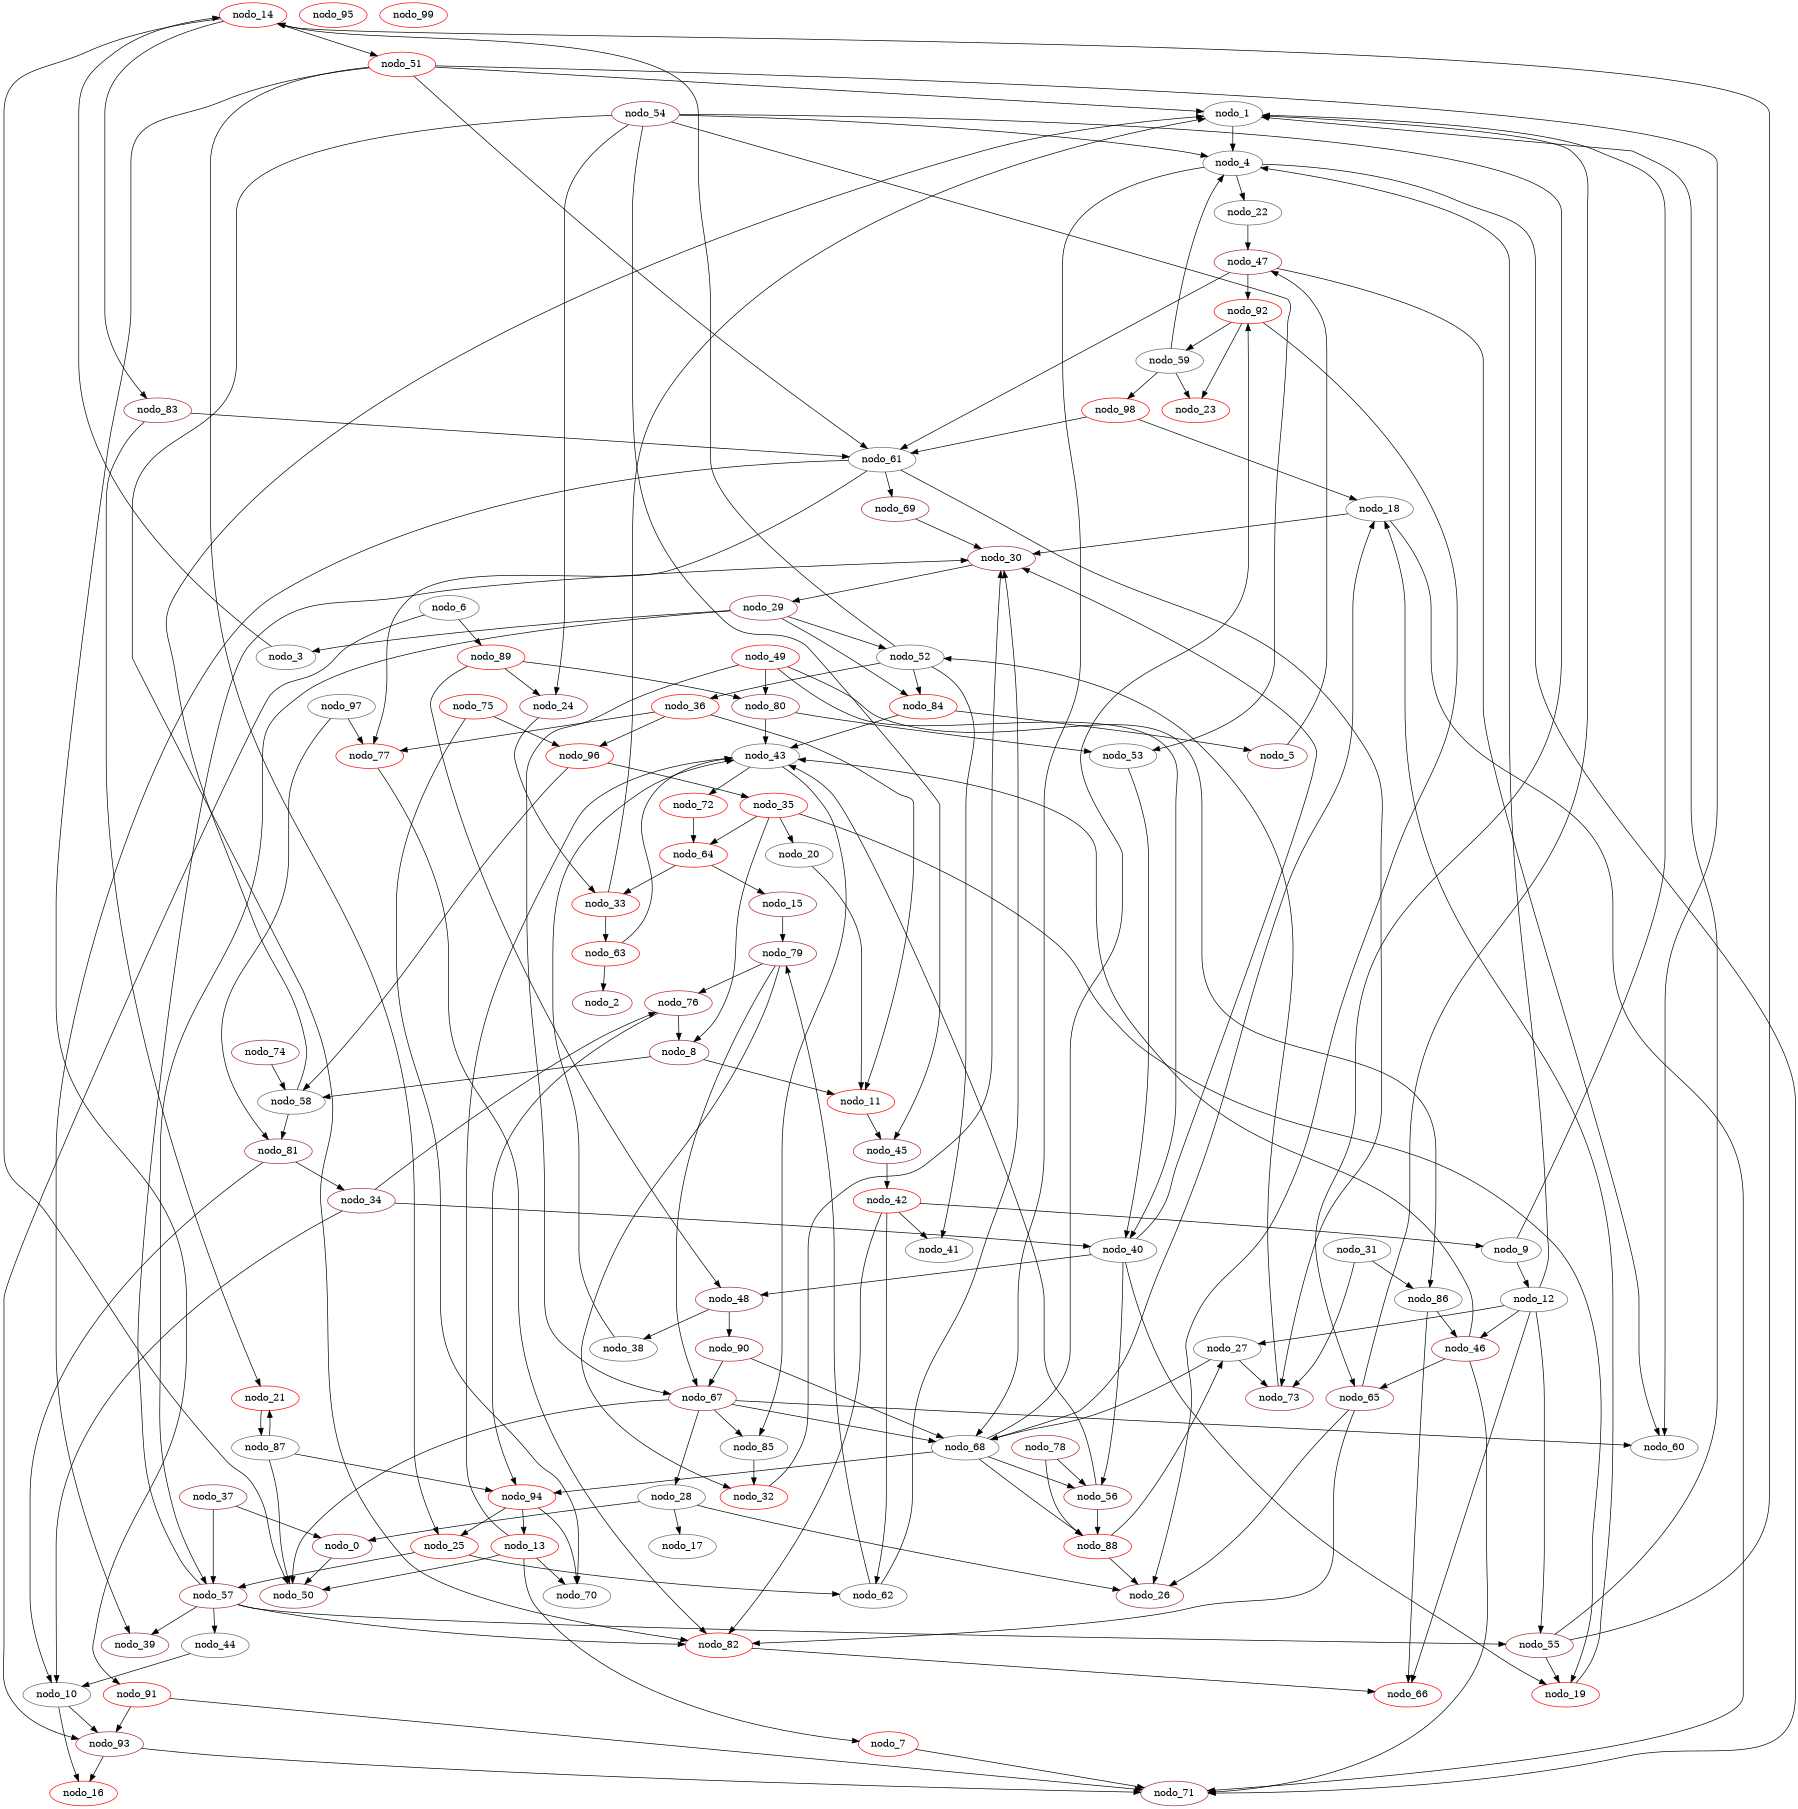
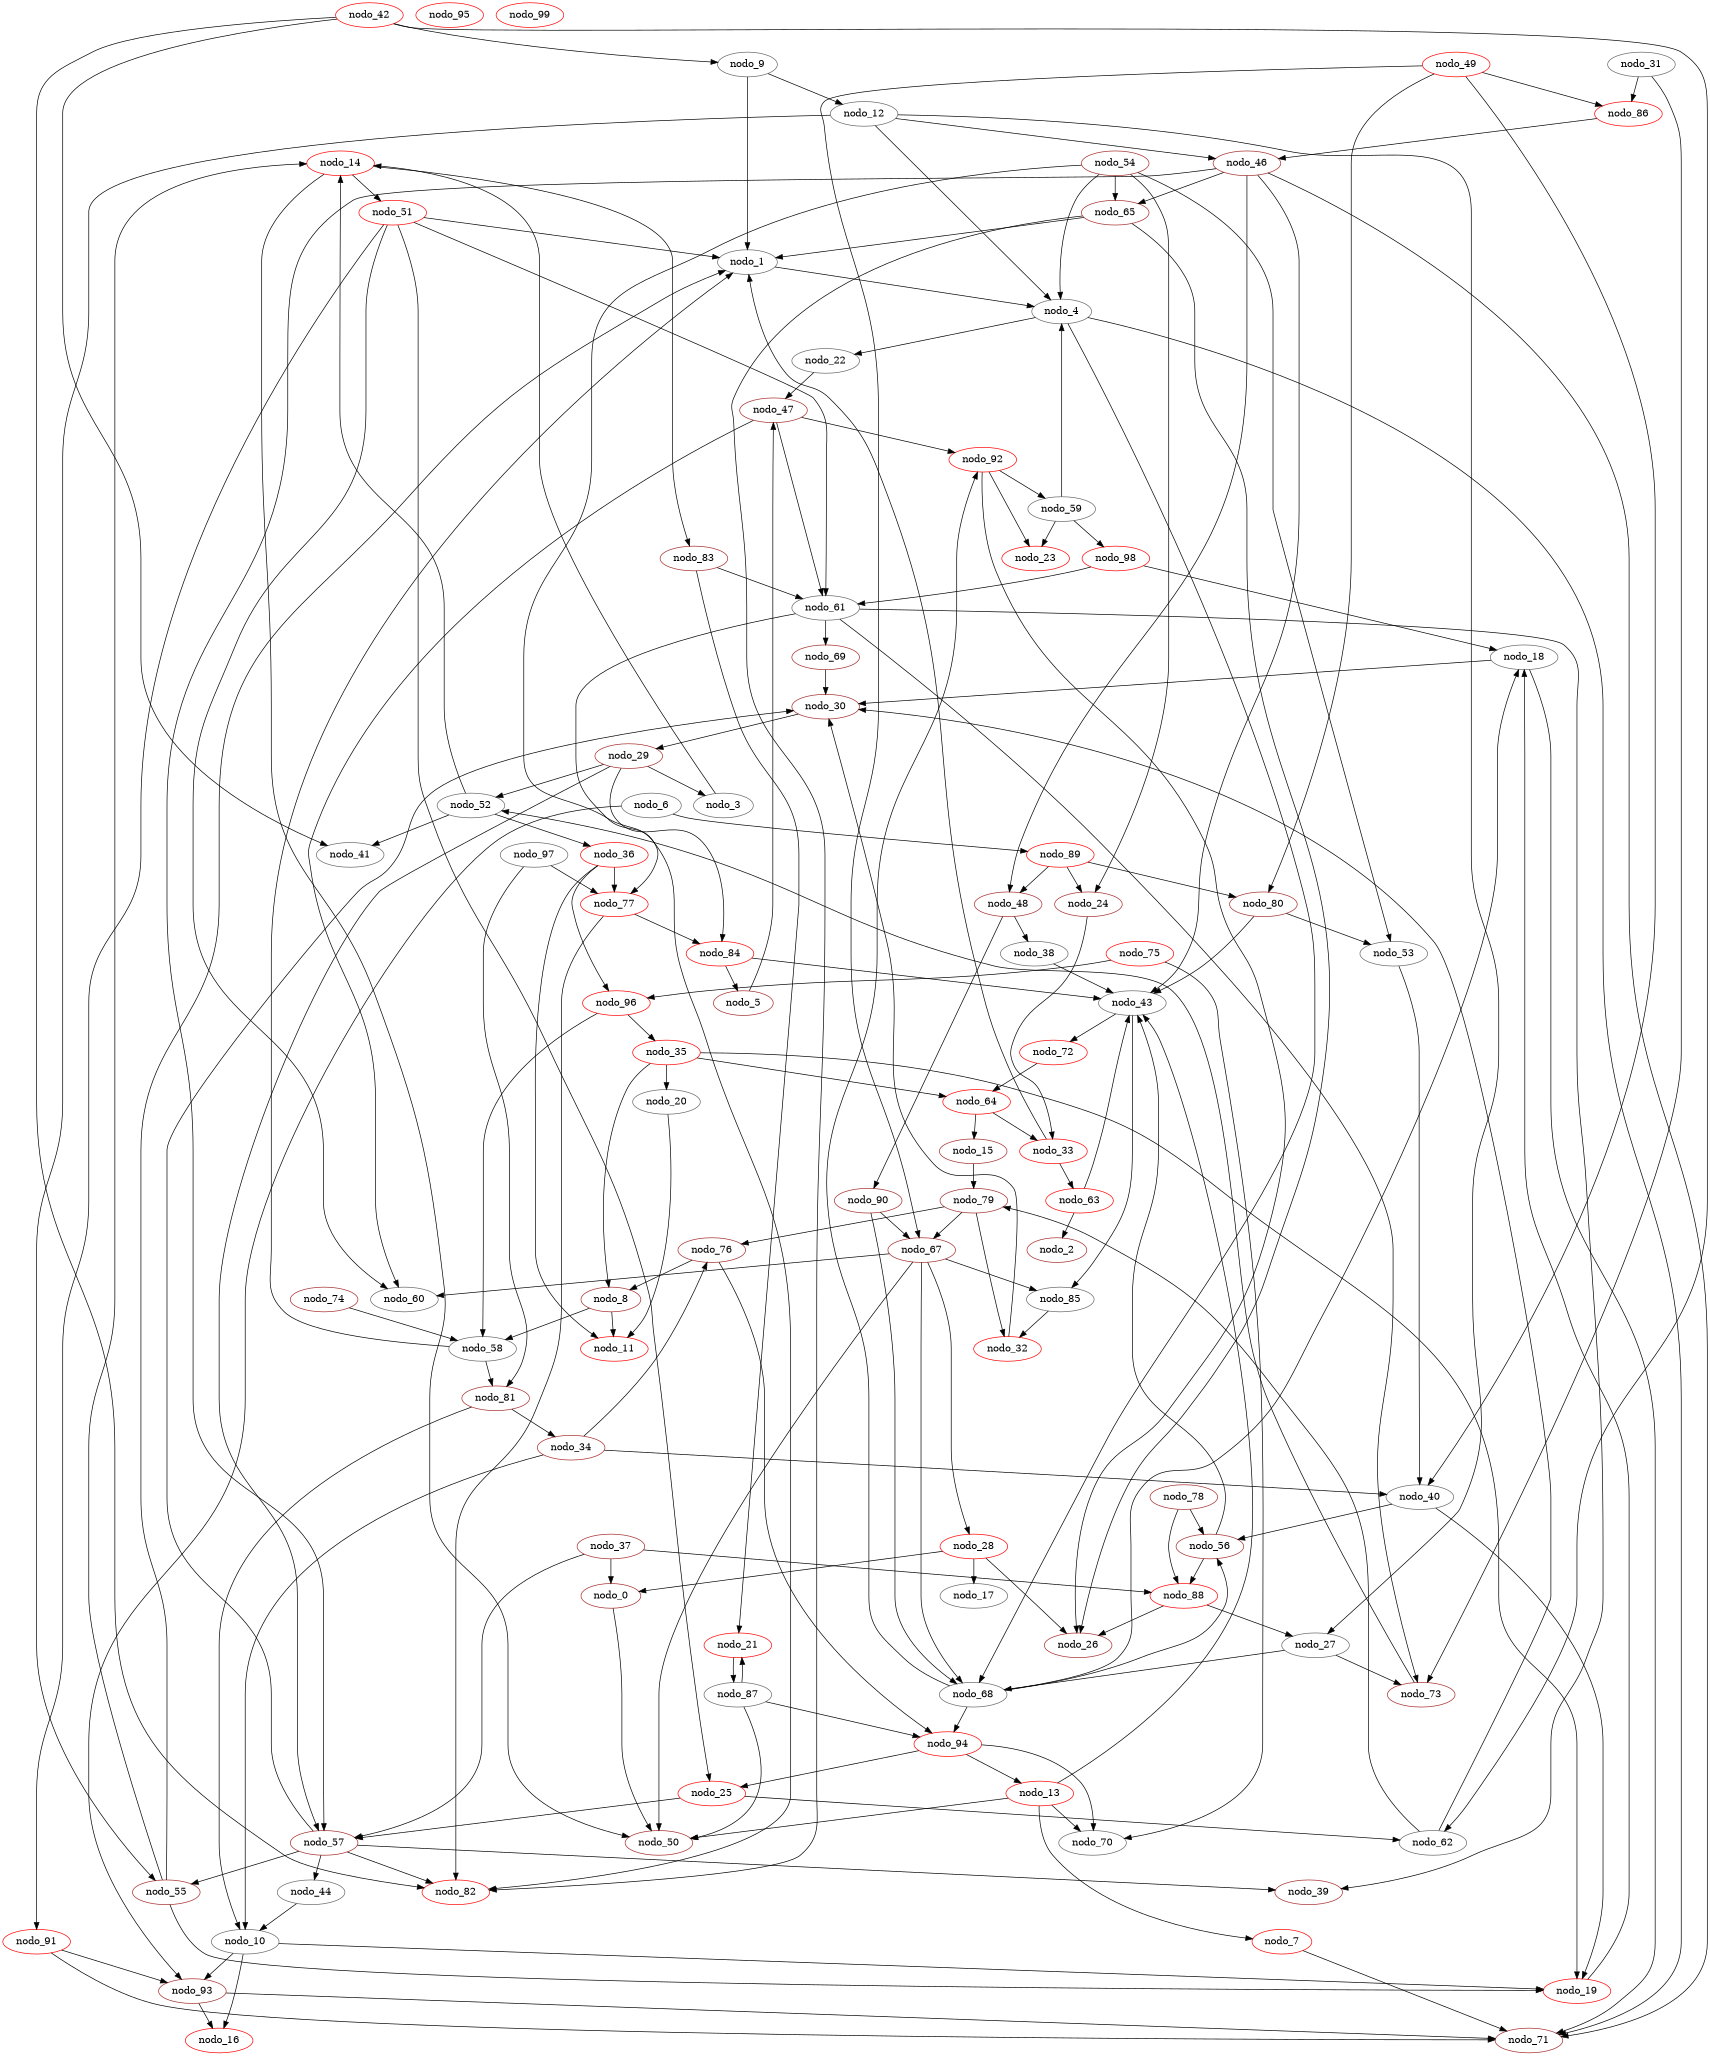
none -> (234, 596)
(916, 678) -> (664, 928)
(1293, 838) -> none
(887, 1151) -> none
(930, 1274) -> (1200, 553)
(1428, 1299) -> (1628, 114)
(1027, 1496) -> (881, 1570)
(672, 1497) -> (974, 1546)
(1408, 1695) -> none
none -> (908, 1966)
